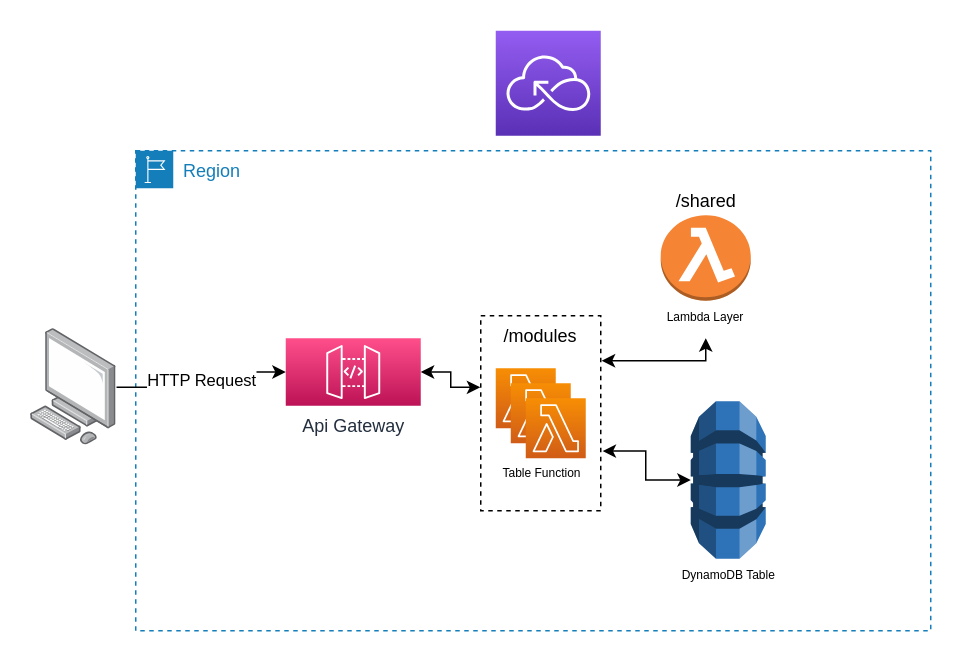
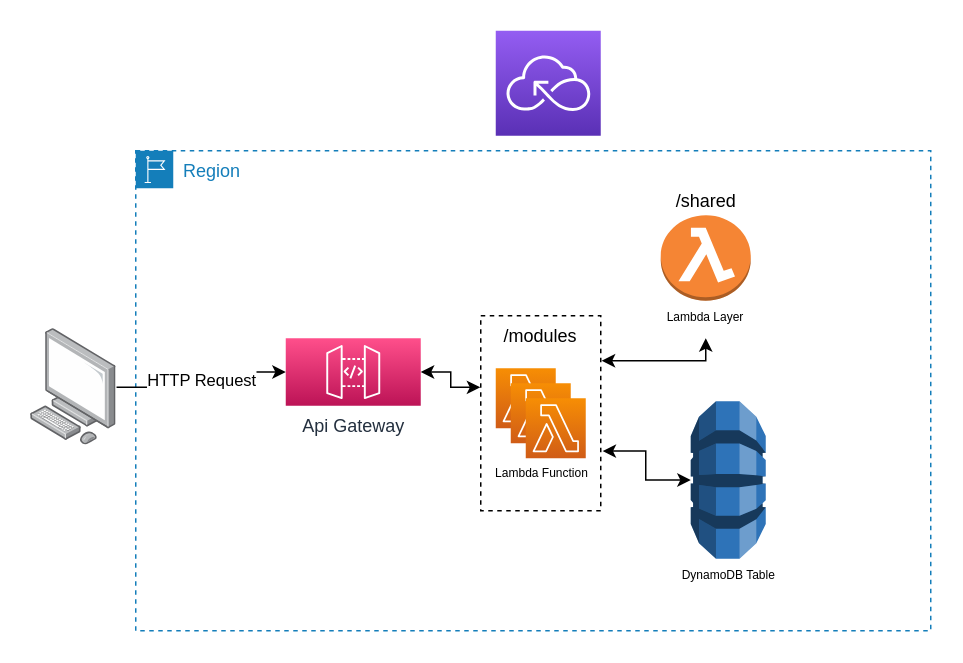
(542, 473) -> (542, 473)
